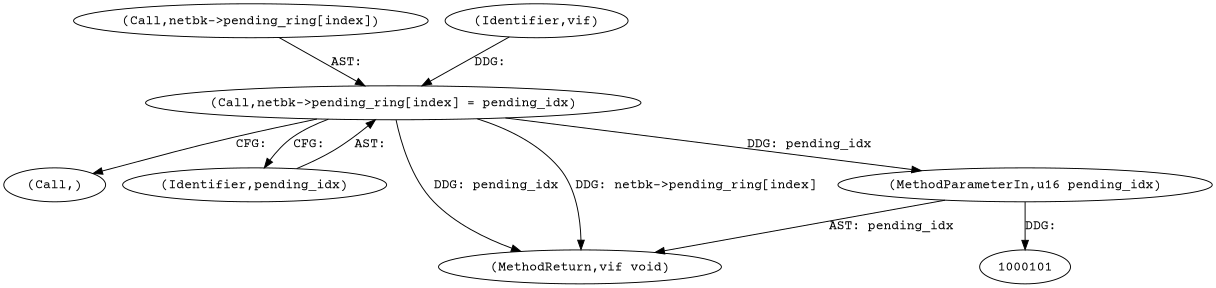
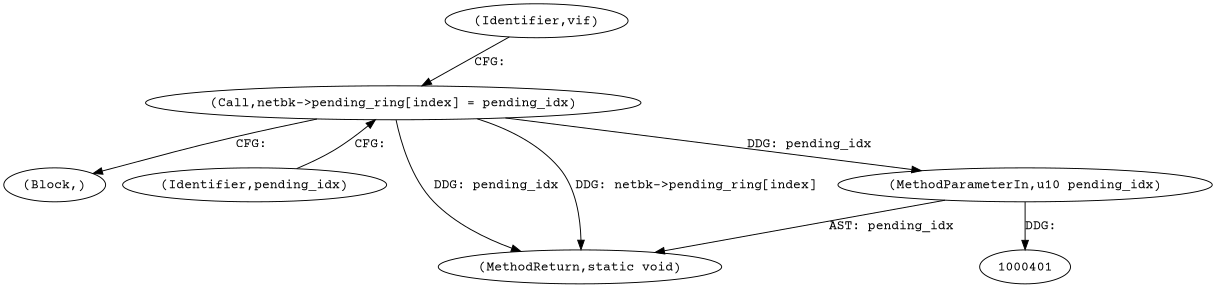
(251, 21) -> none
(494, 62) -> (494, 62)
(296, 135) -> none
(374, 144) -> (374, 144)
(55, 185) -> (55, 185)
(1025, 185) -> (1025, 185)
(580, 267) -> (580, 267)
(1025, 267) -> (1025, 267)
